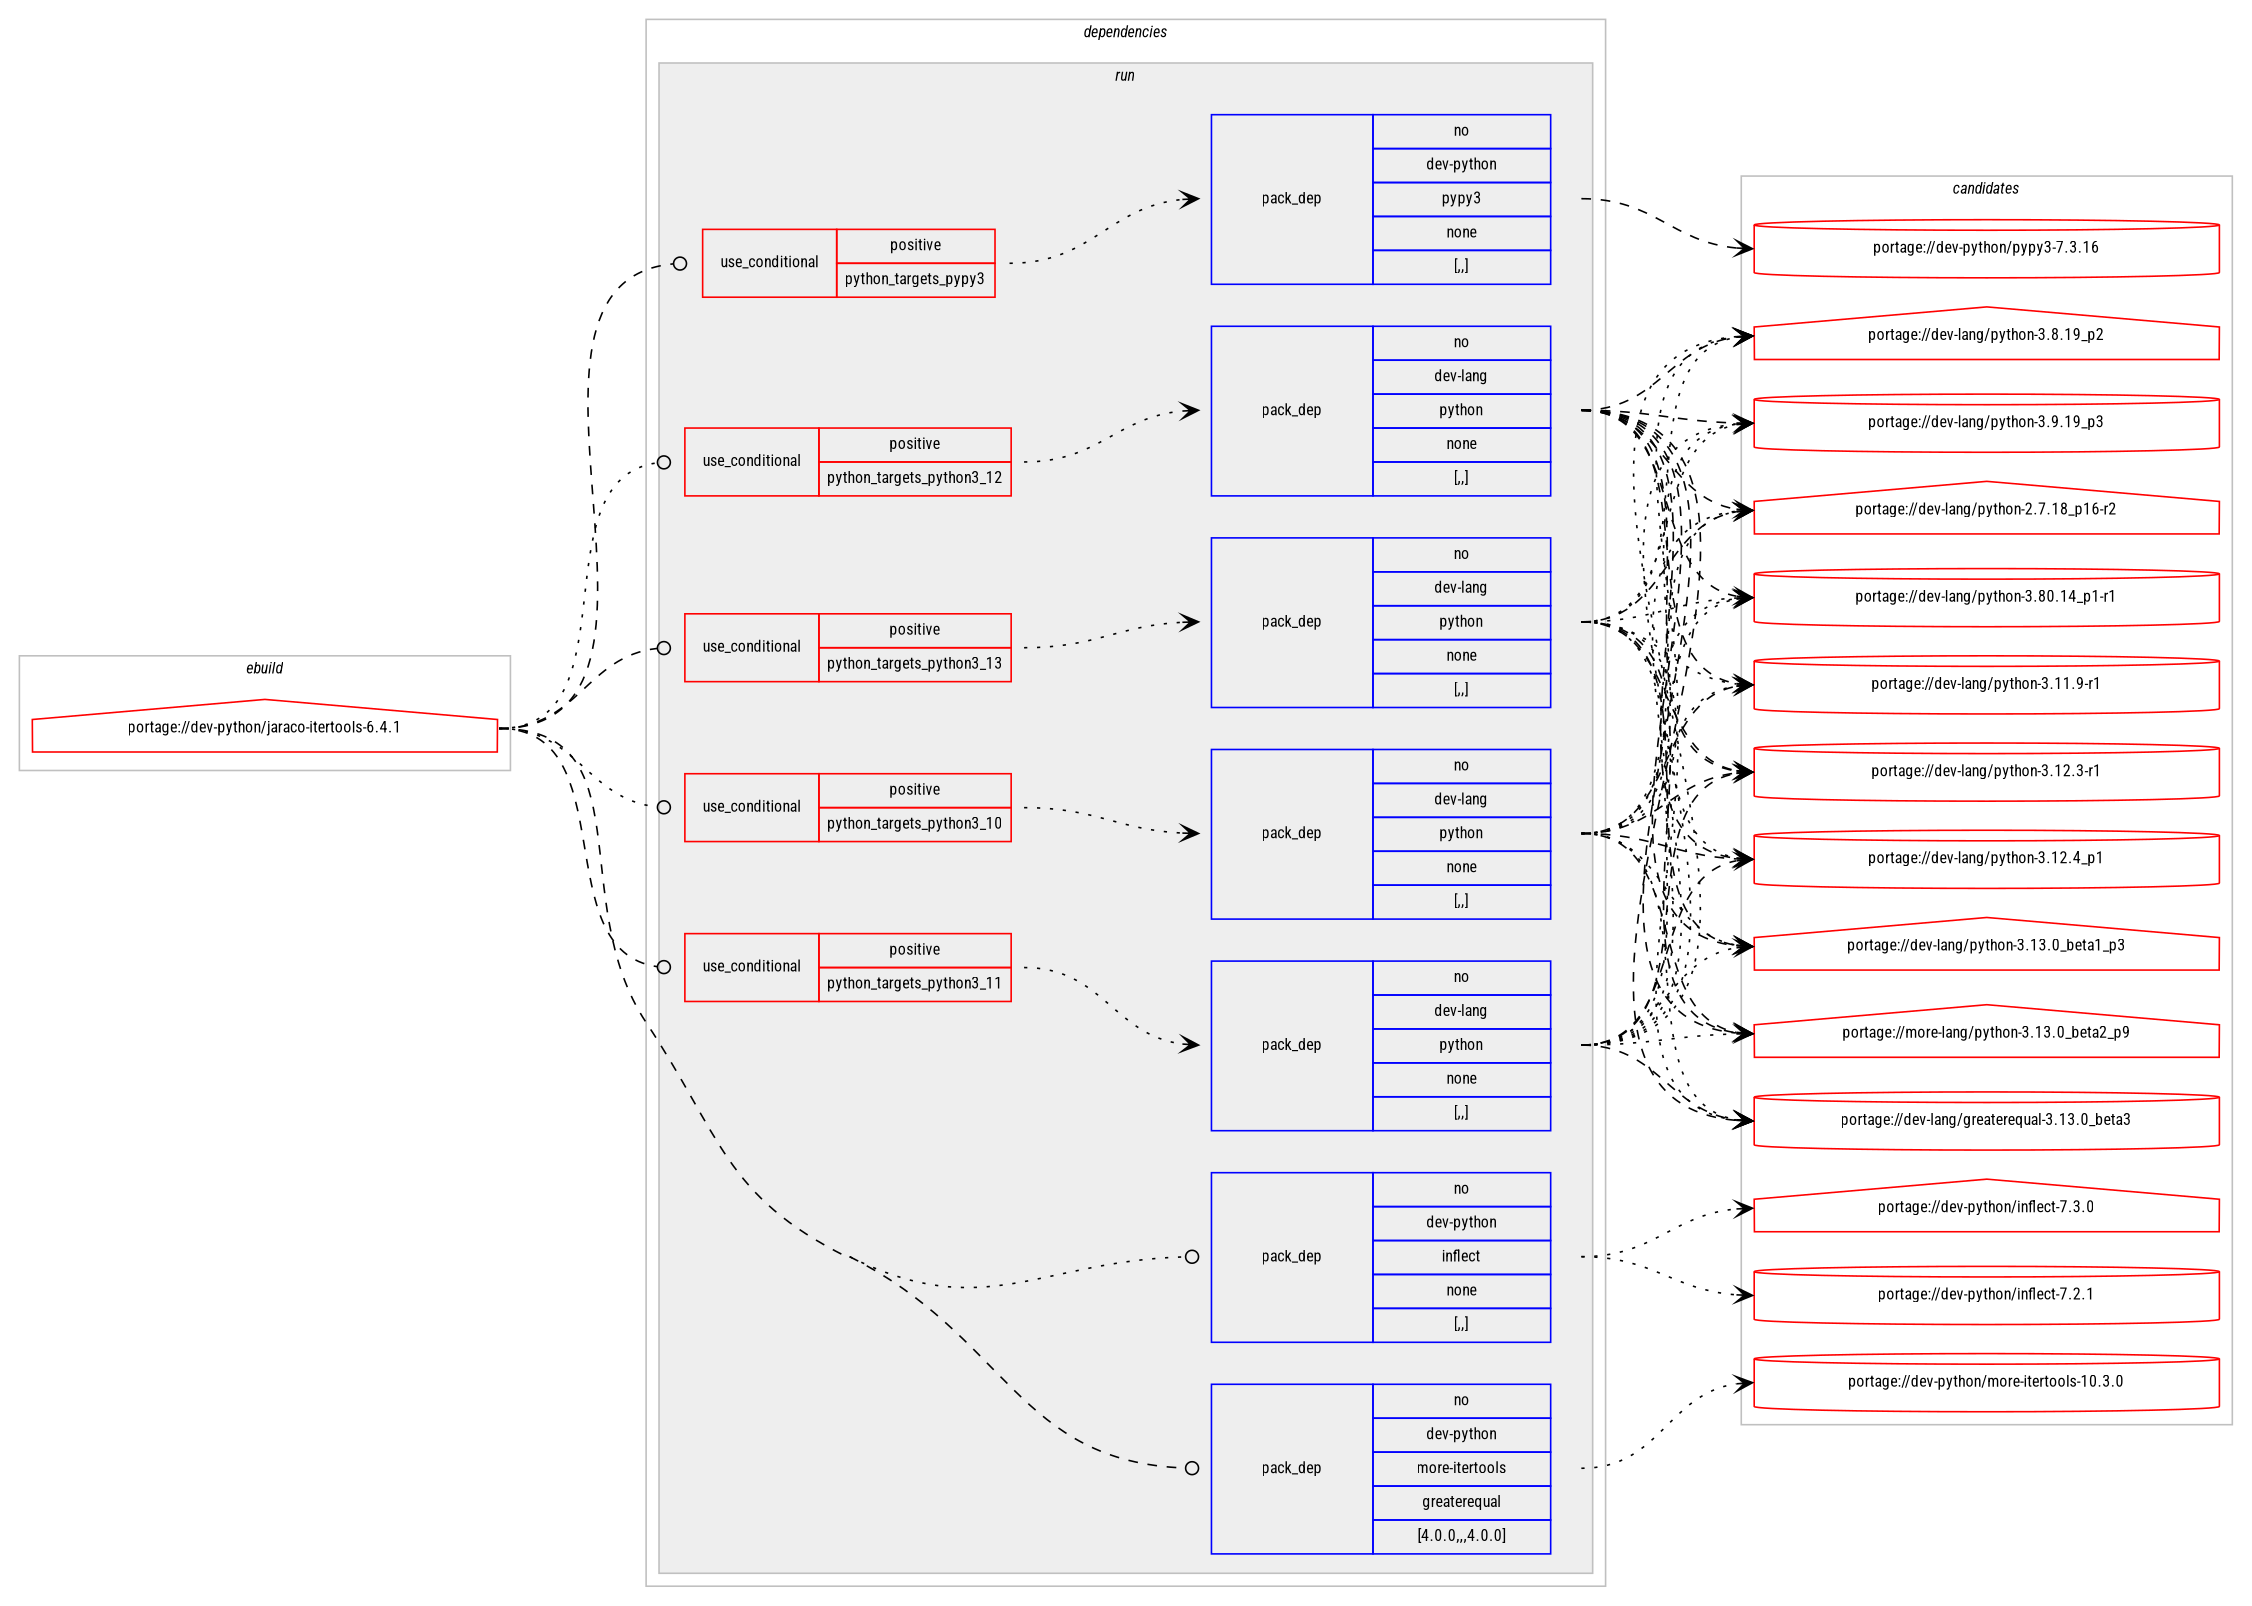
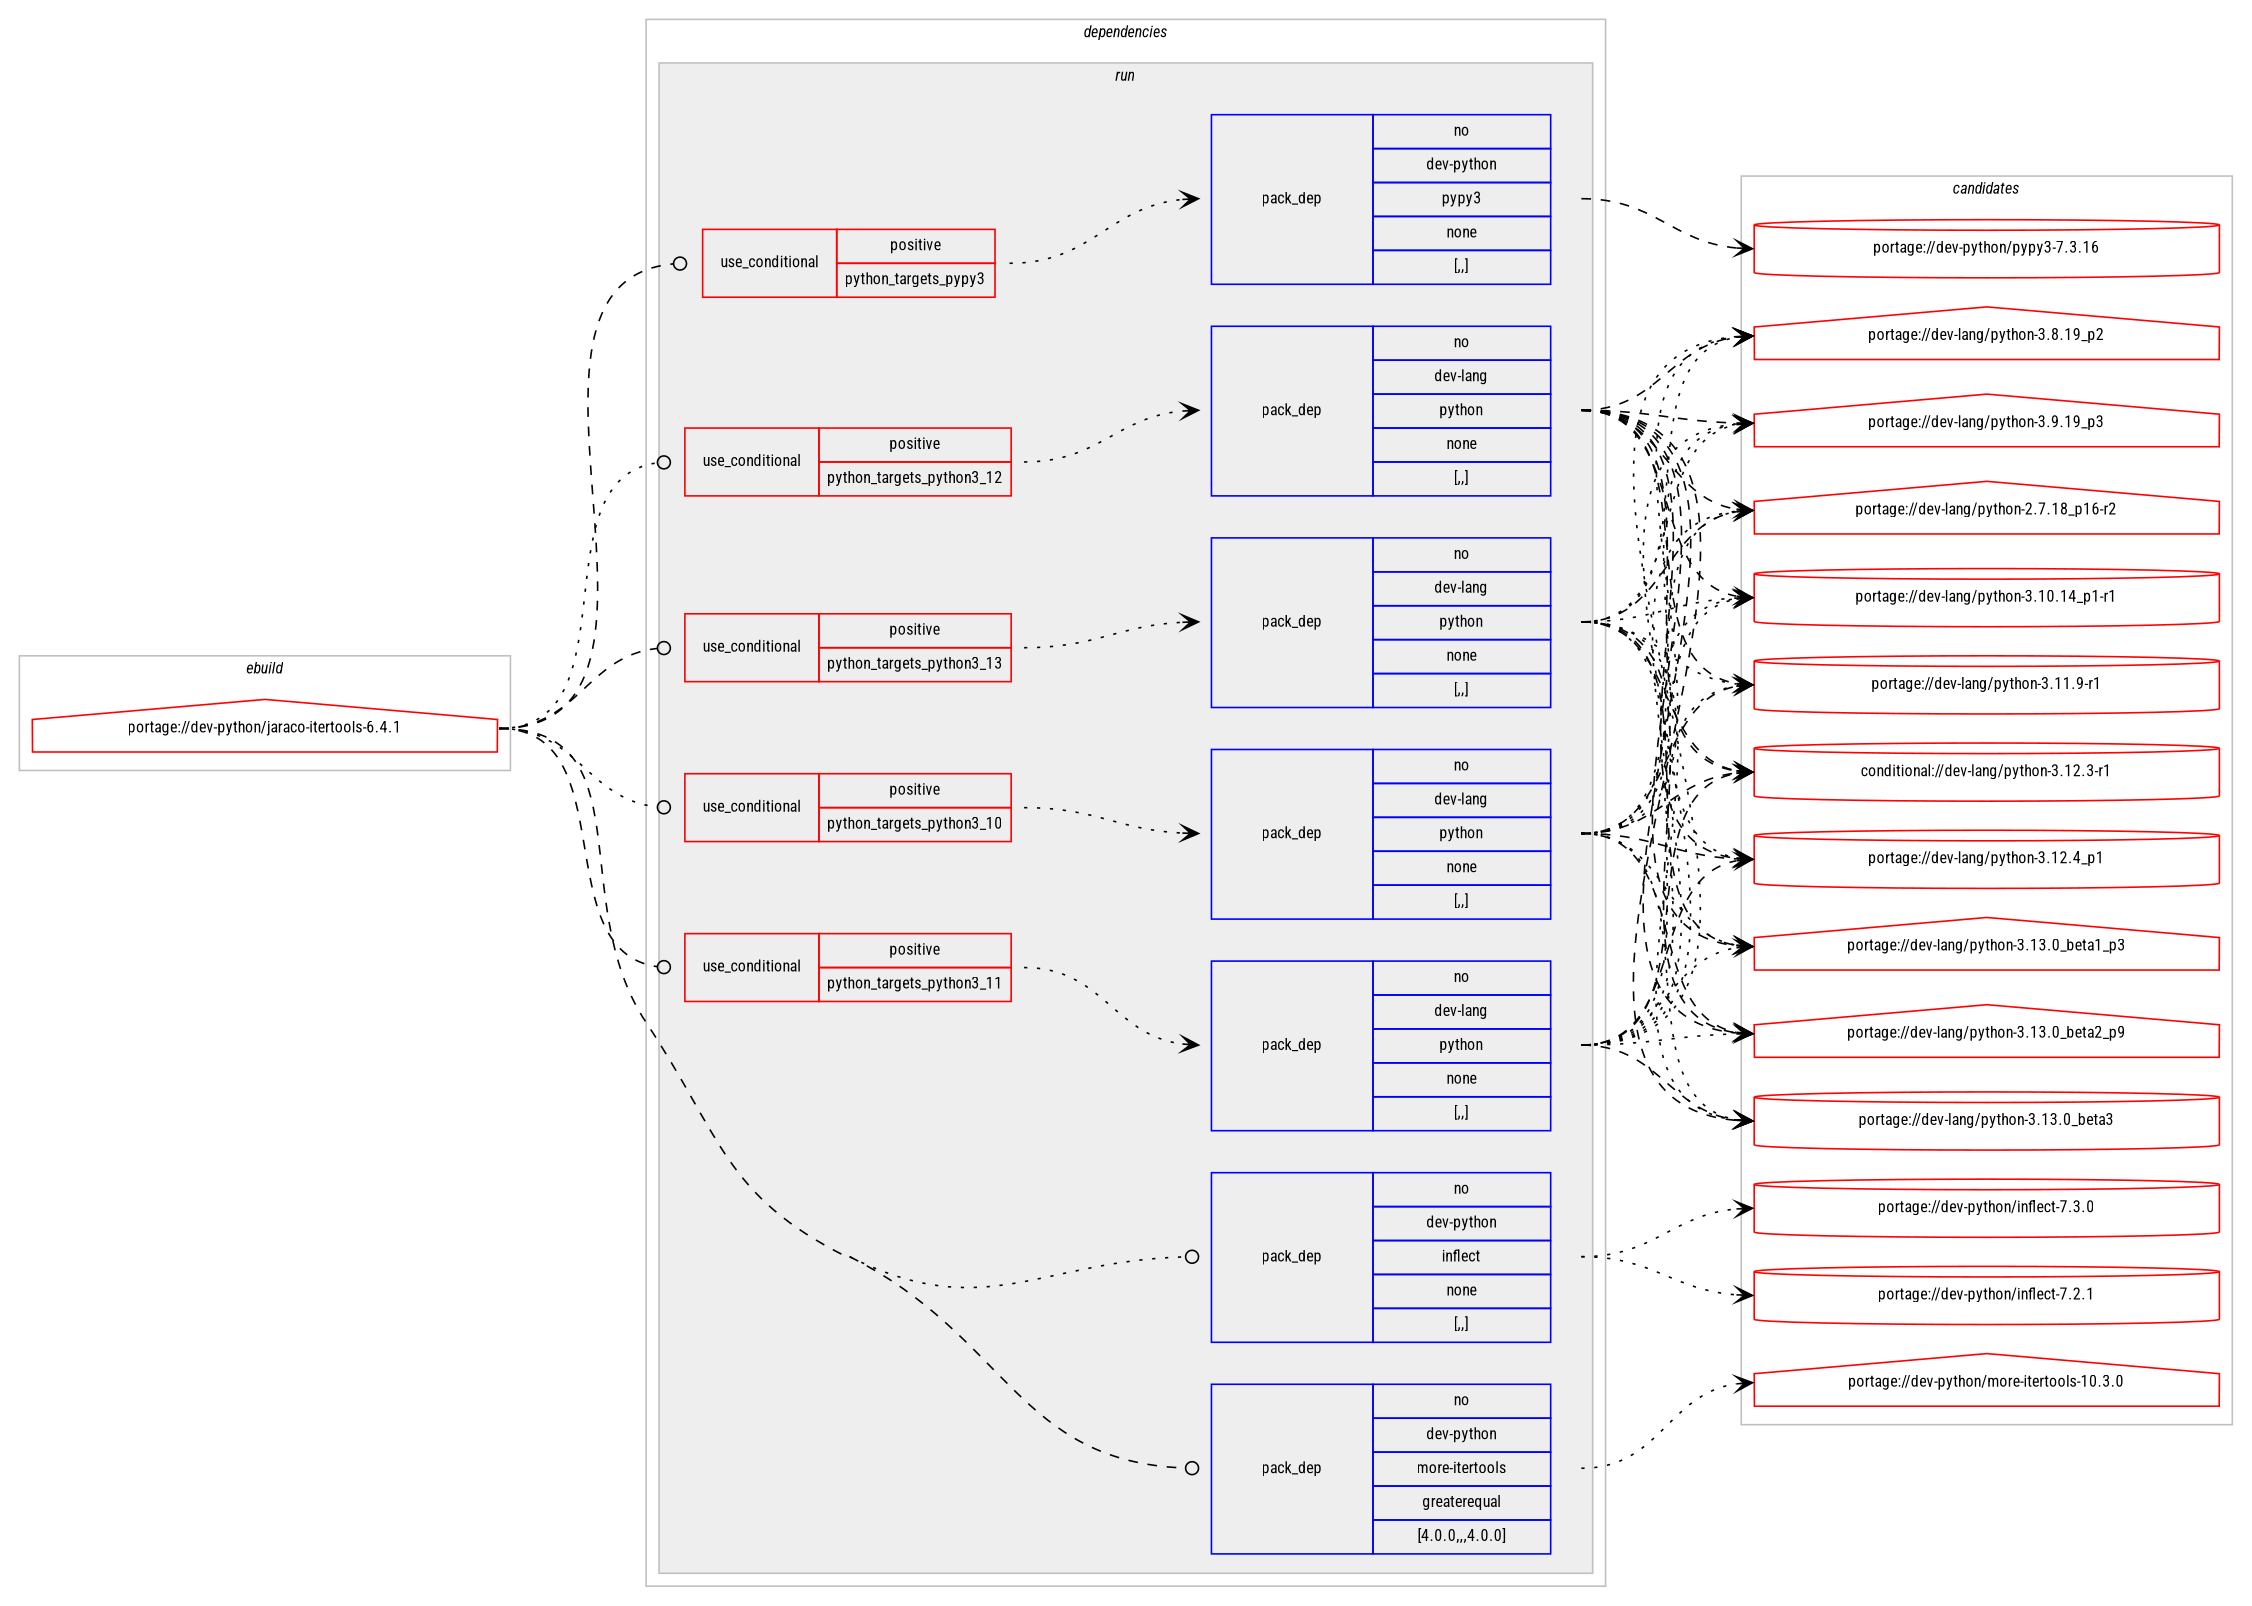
(1987, 423) -> (1987, 423)
(1987, 598) -> (1987, 598)
(1987, 772) -> (1987, 772)
(1987, 1034) -> (1987, 1034)
(1987, 1121) -> (1987, 1121)
(1987, 1208) -> (1987, 1208)
(1987, 1383) -> (1987, 1383)
